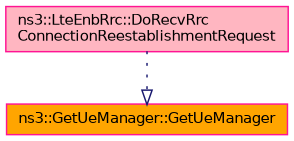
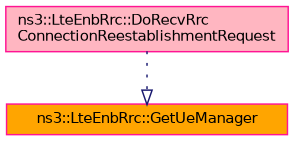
(147, 119) -> (147, 119)
